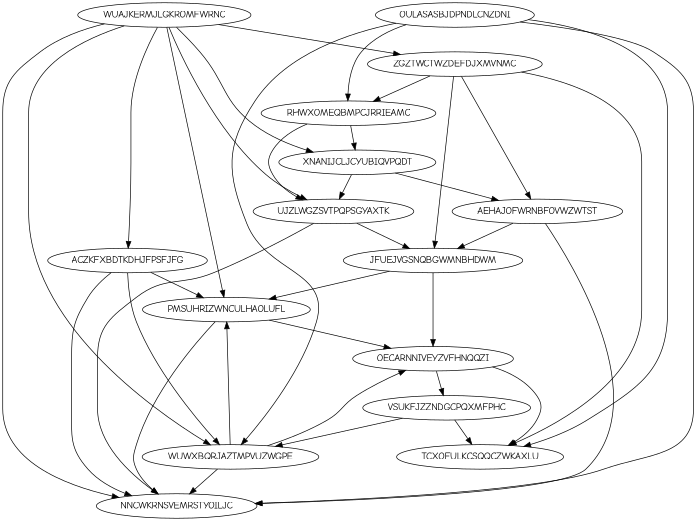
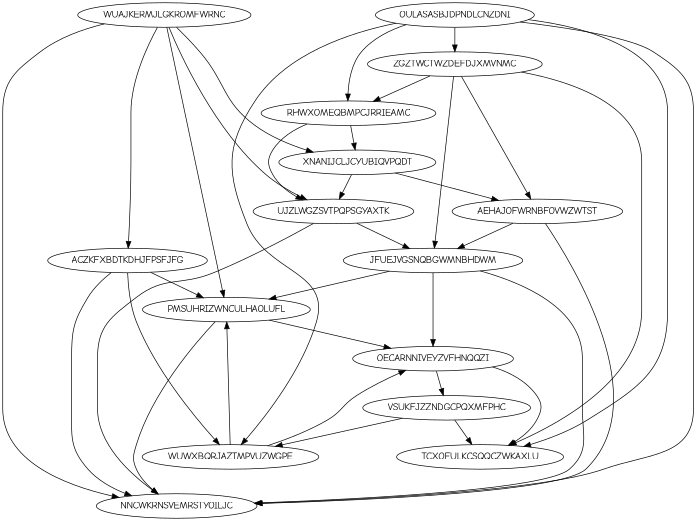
(306, 39) -> (455, 36)
(33, 243) -> none
(206, 479) -> (559, 474)
